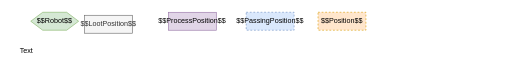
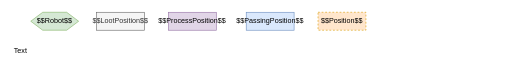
(270, 21) -> (270, 21)
(108, 24) -> (120, 21)
(258, 54) -> (252, 54)
